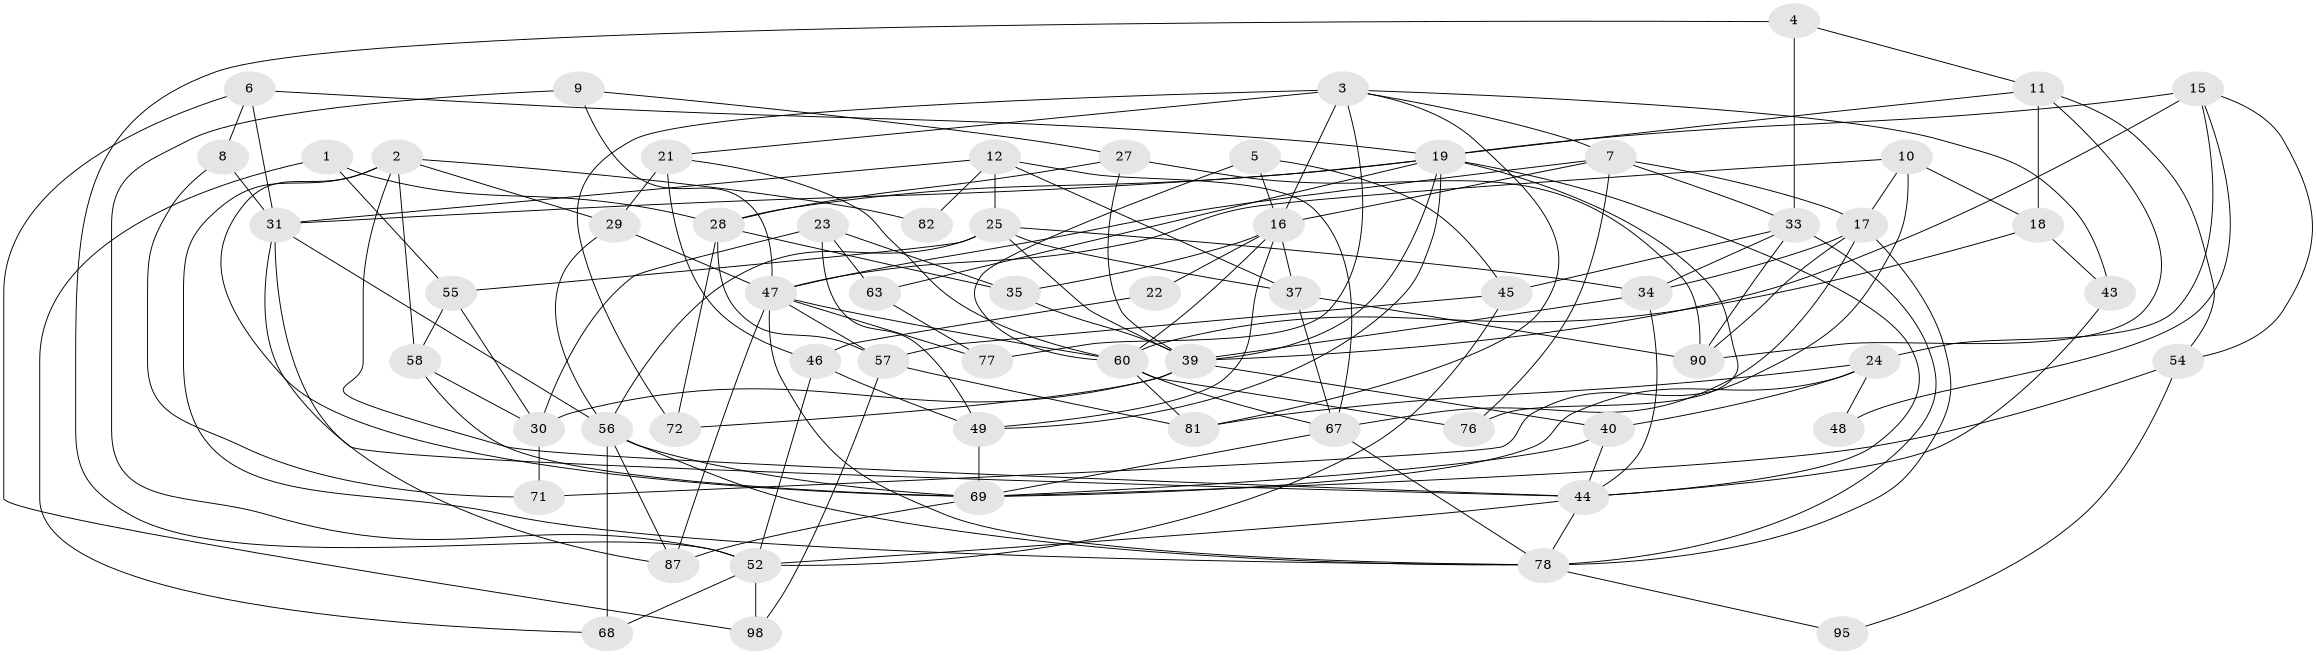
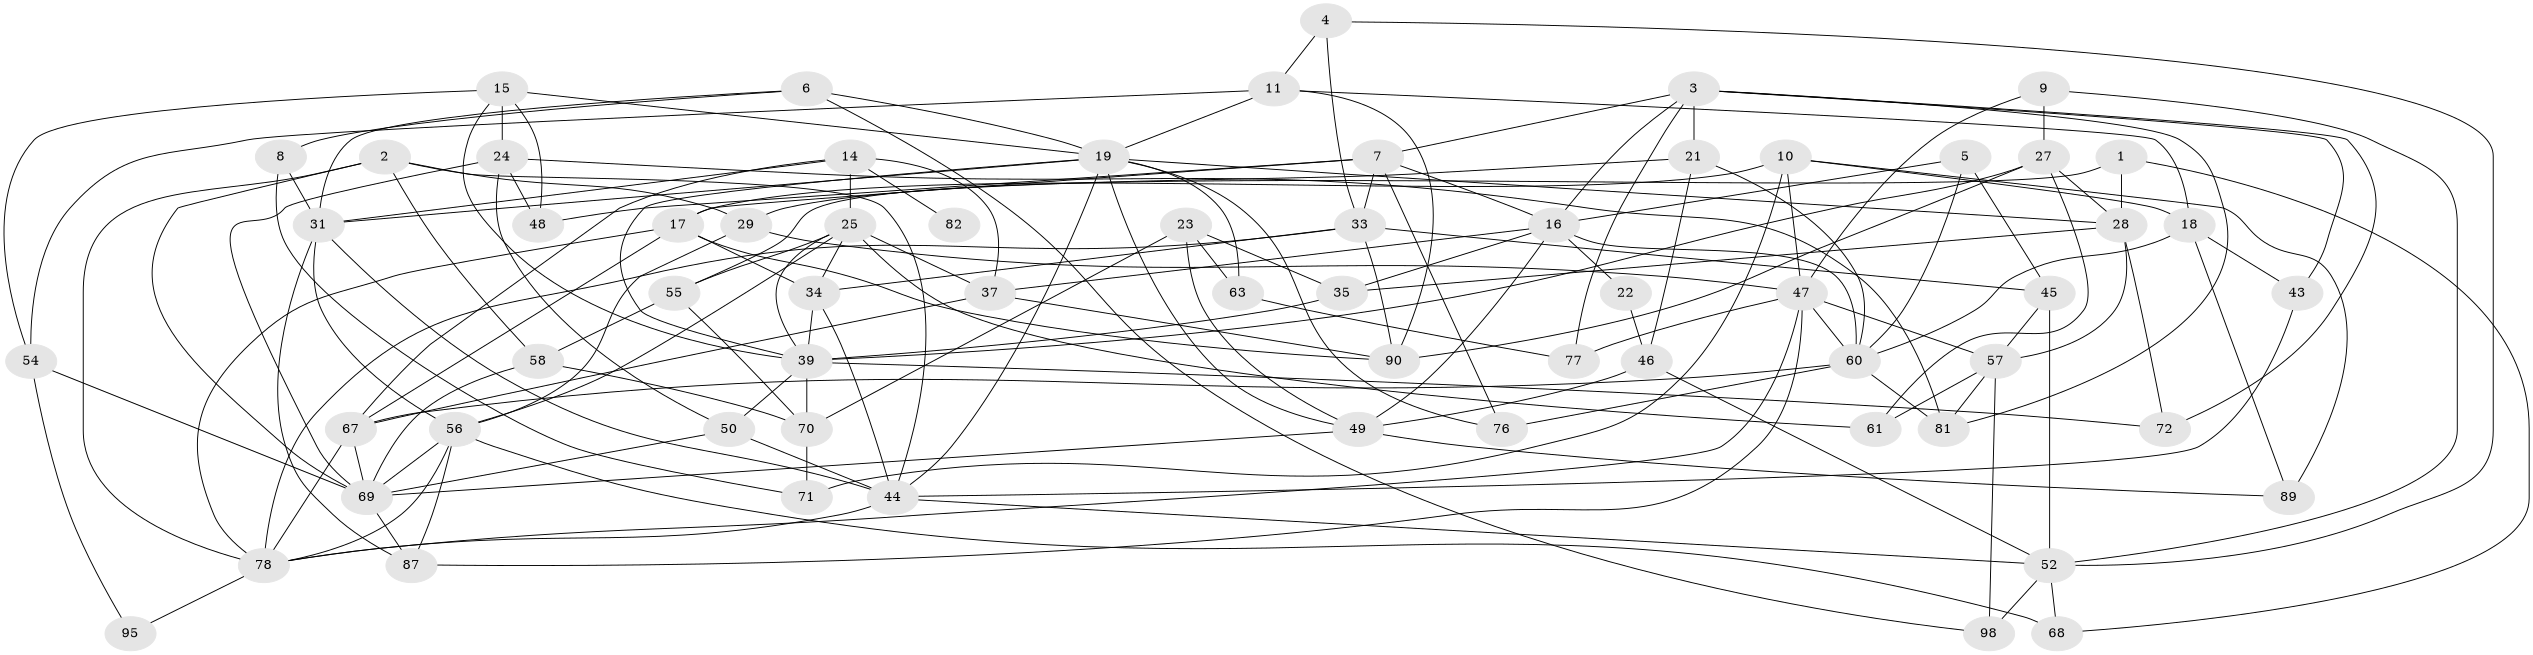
(995, 157) -> (850, 157)
(628, 178) -> none
(1168, 215) -> (957, 186)
(539, 429) -> (807, 429)
(1609, 429) -> (729, 429)
none -> (1876, 429)
none -> (2289, 498)
